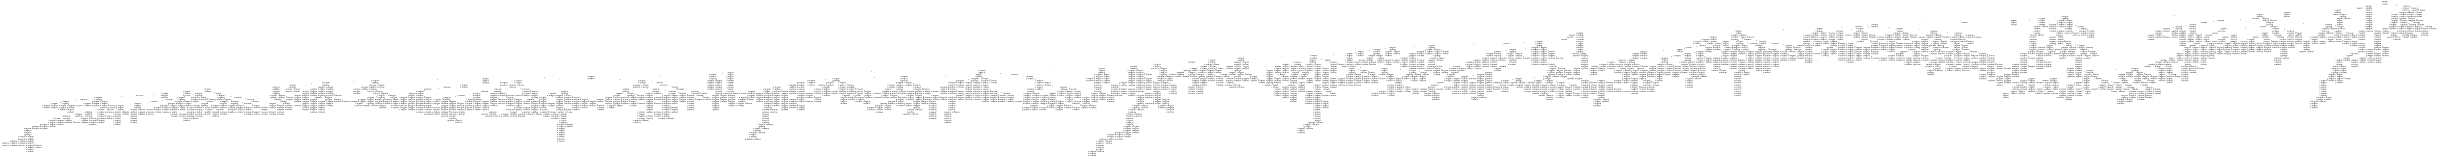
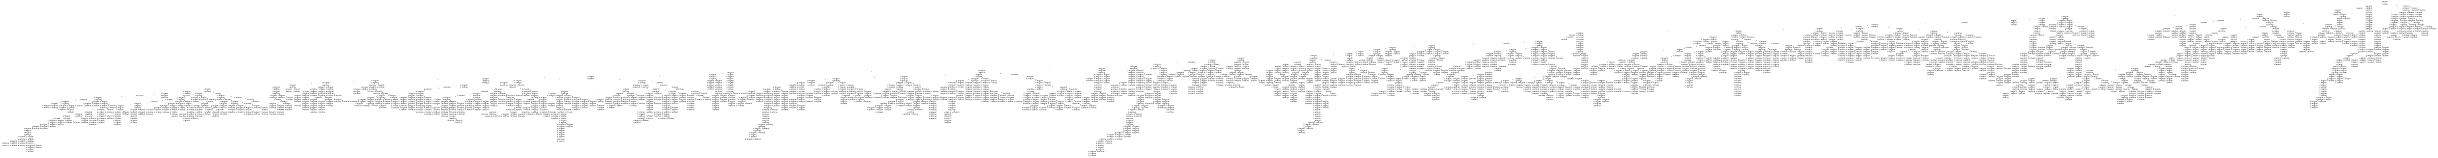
none -> (2362, 41)
(2370, 54) -> none
(866, 104) -> none
